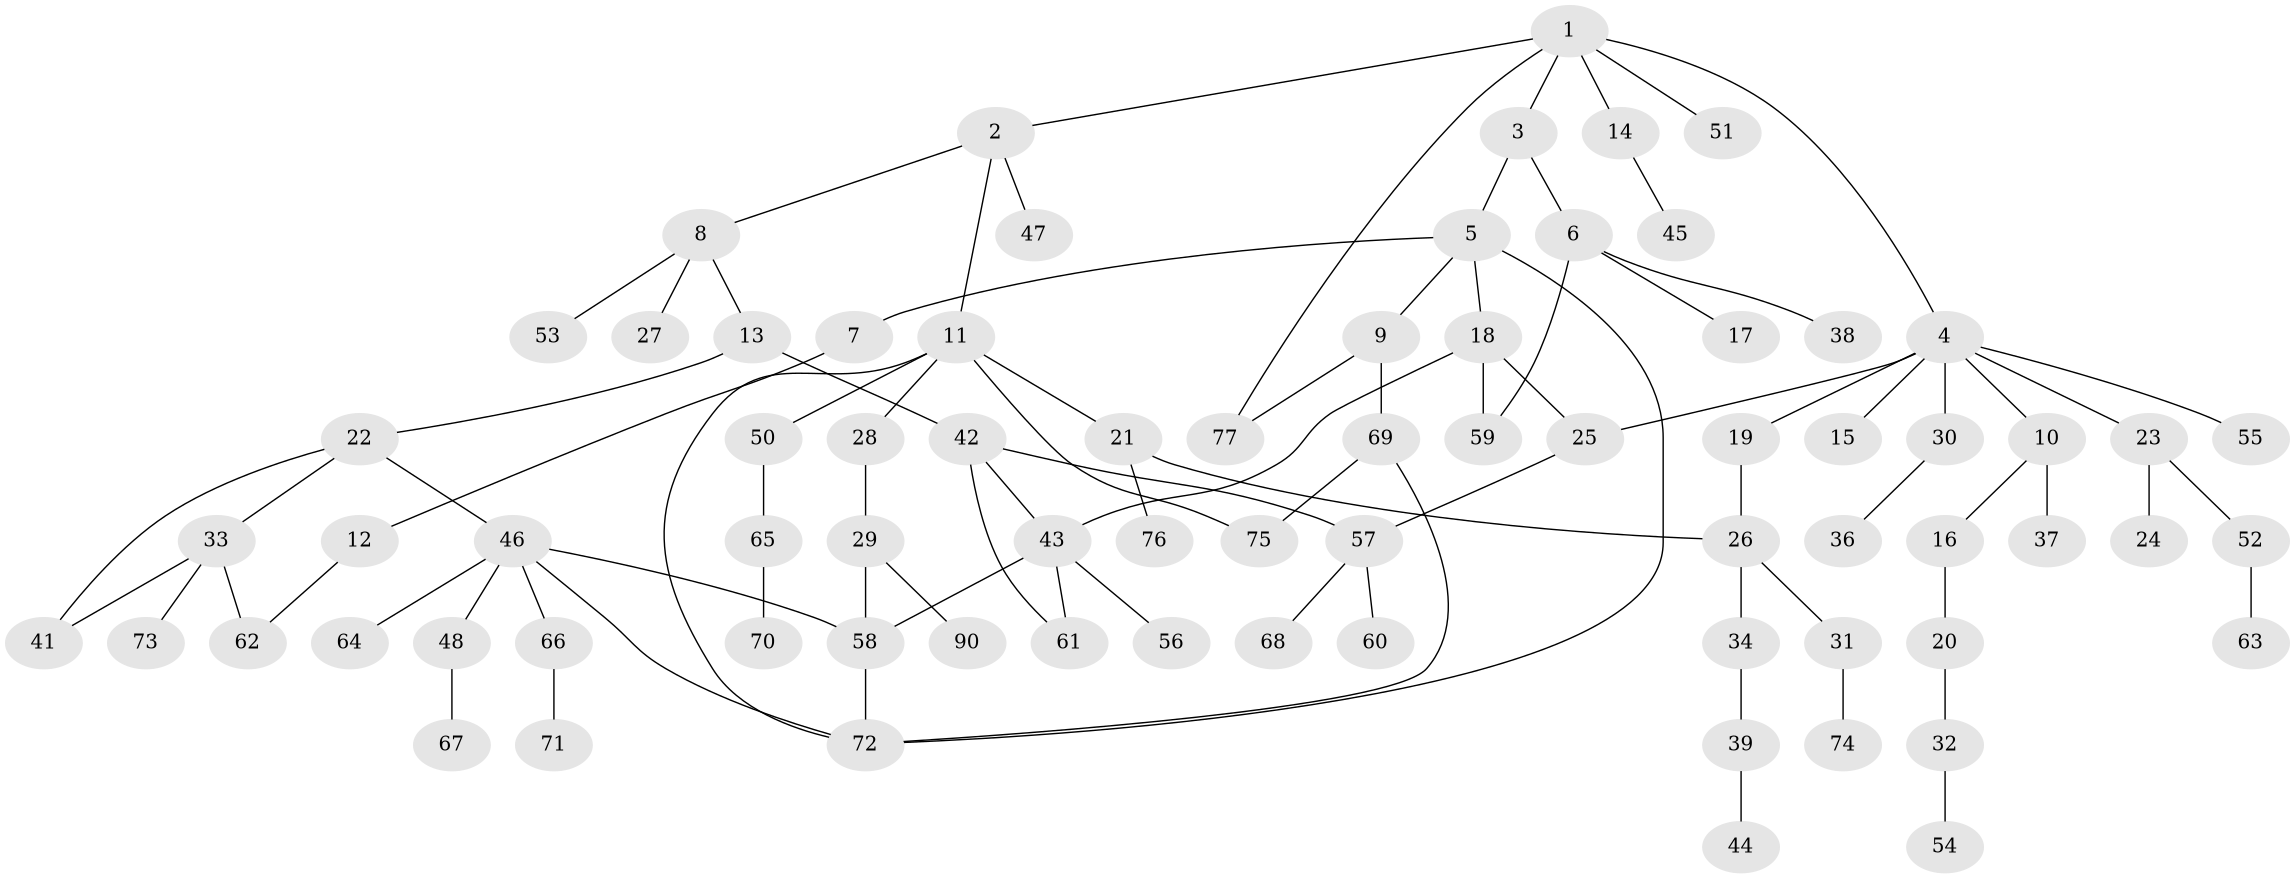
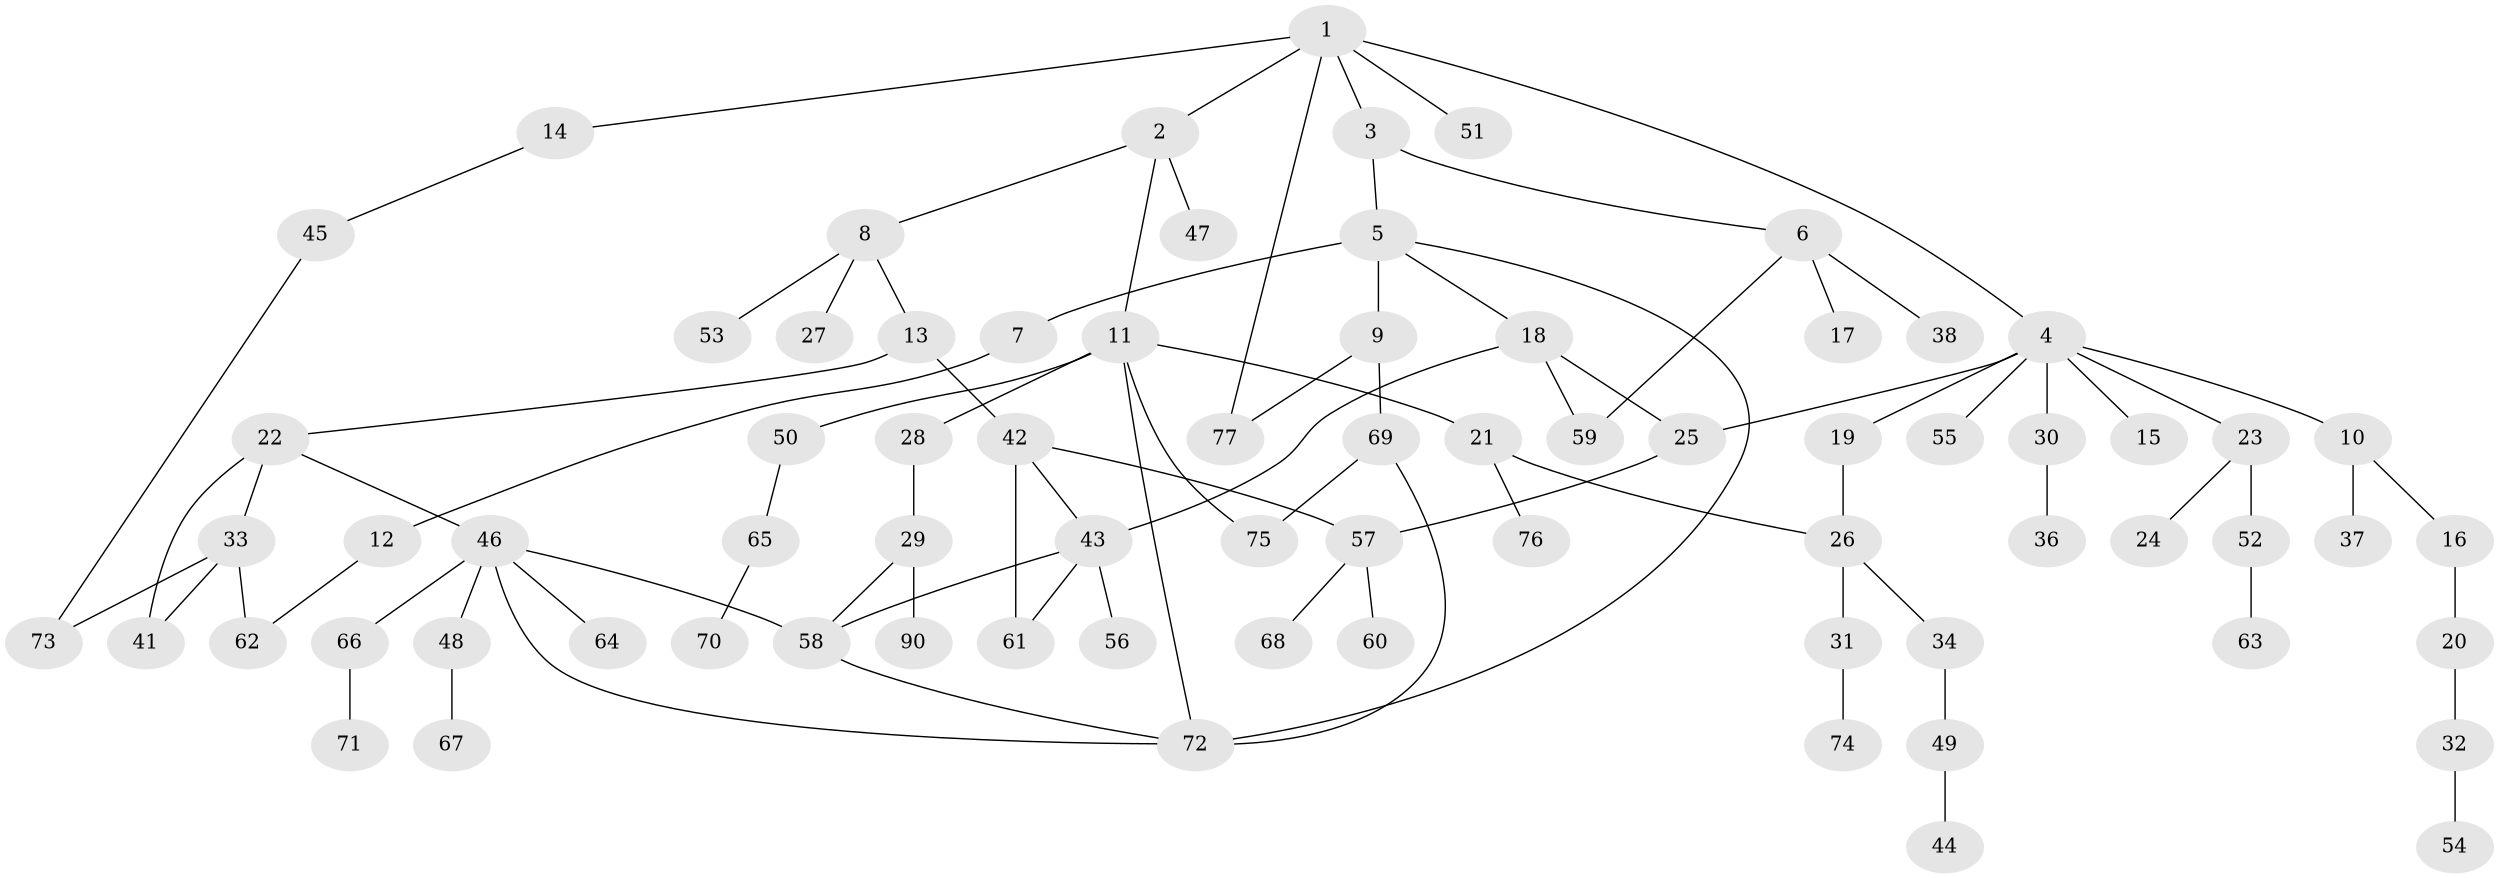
none -> (180, 439)
(1741, 745) -> (1945, 745)
